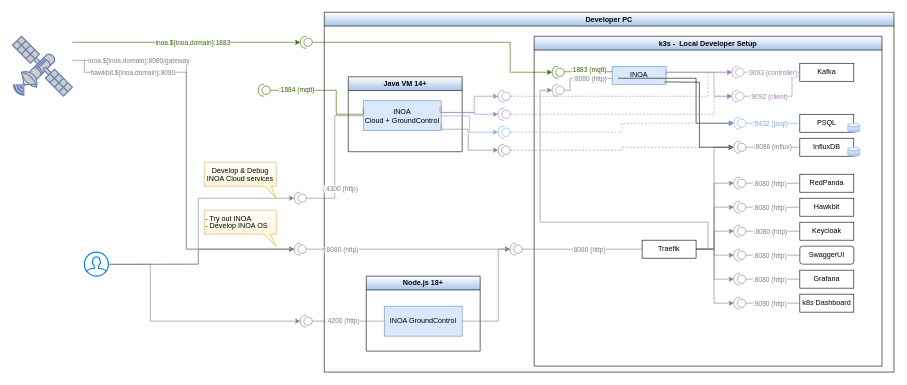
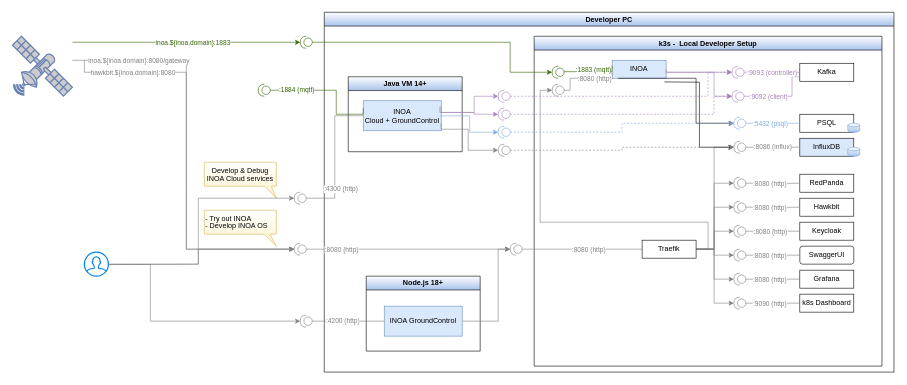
(639, 75) -> (639, 69)
(827, 147) -> (827, 147)
